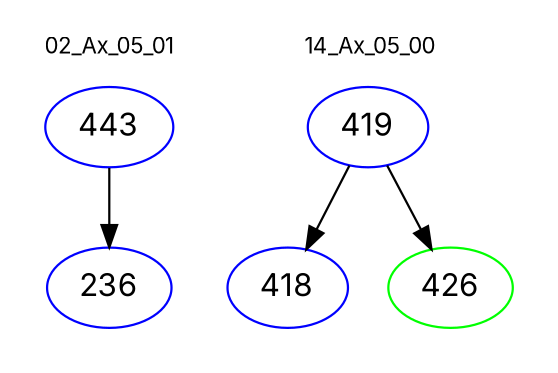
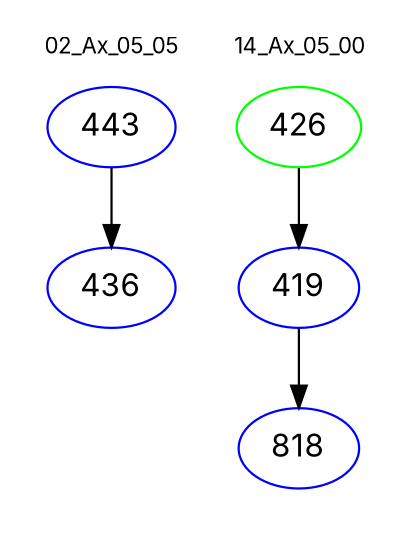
(109, 48) -> (113, 48)
(404, 197) -> (299, 197)
(109, 288) -> (112, 288)
(288, 288) -> (299, 448)
